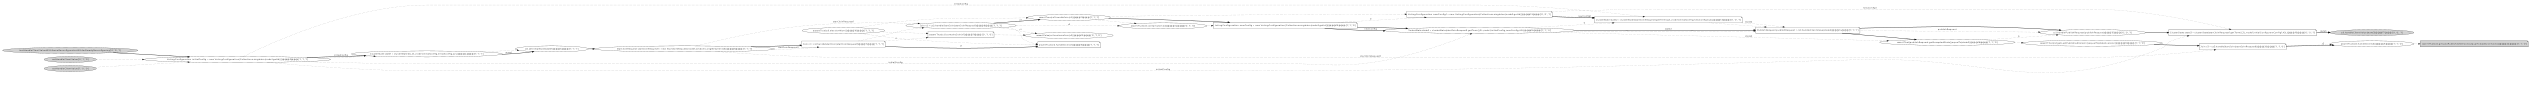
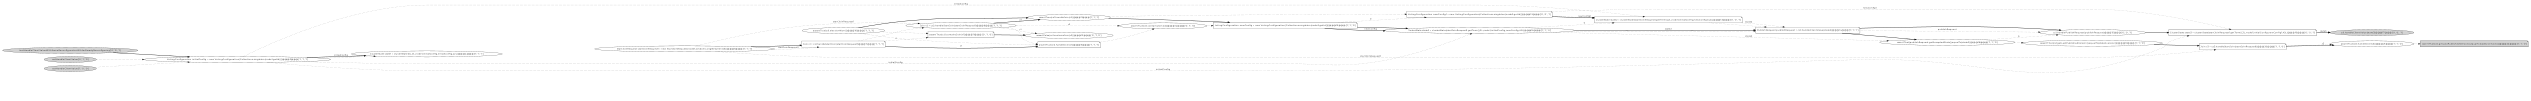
(942, 19) -> (942, 19)
(1115, 22) -> (1127, 37)
(1009, 35) -> (1009, 35)
(552, 49) -> none
